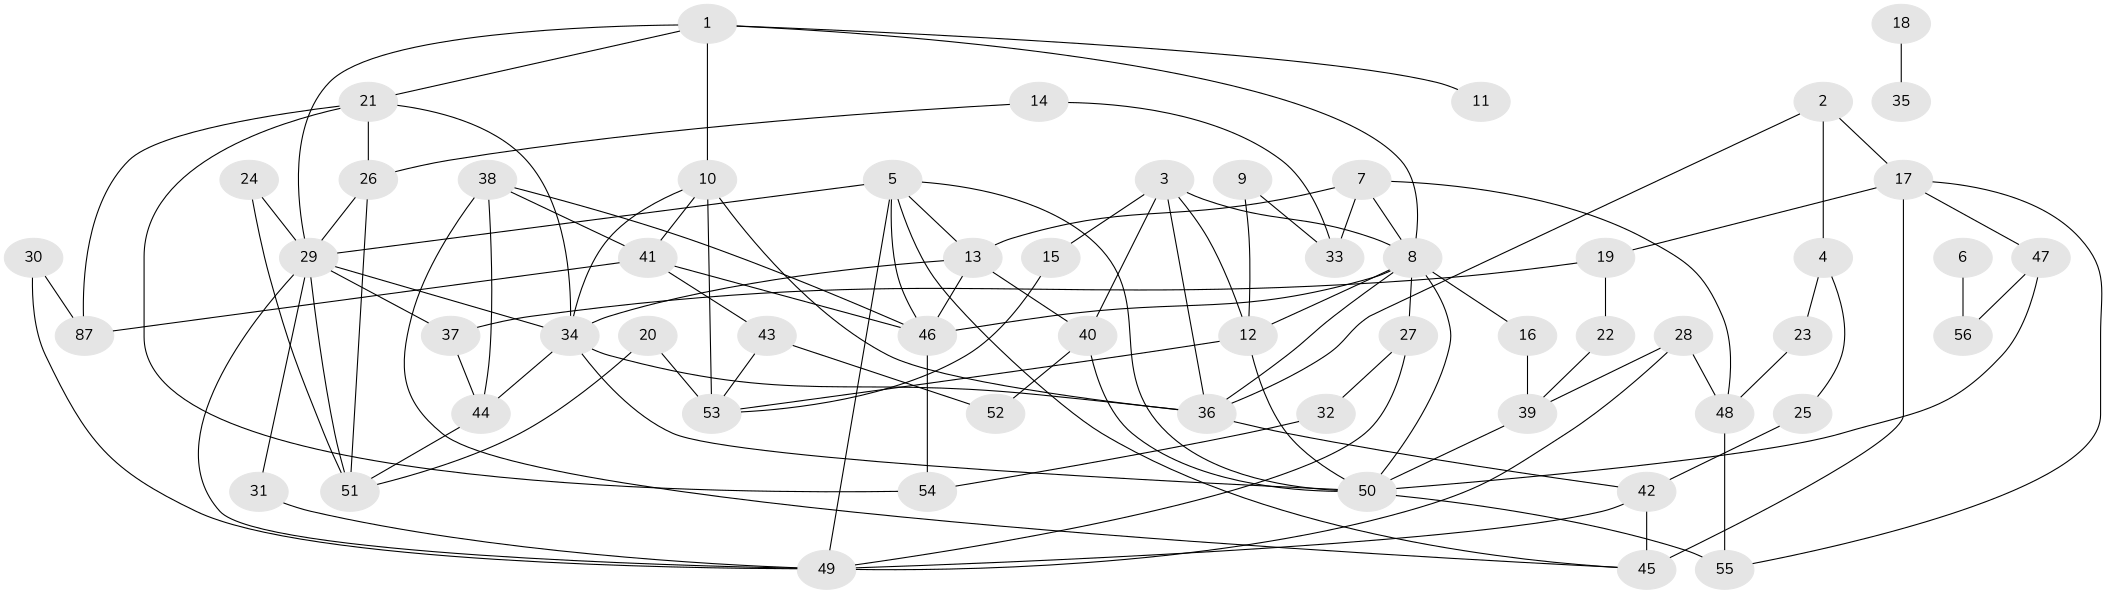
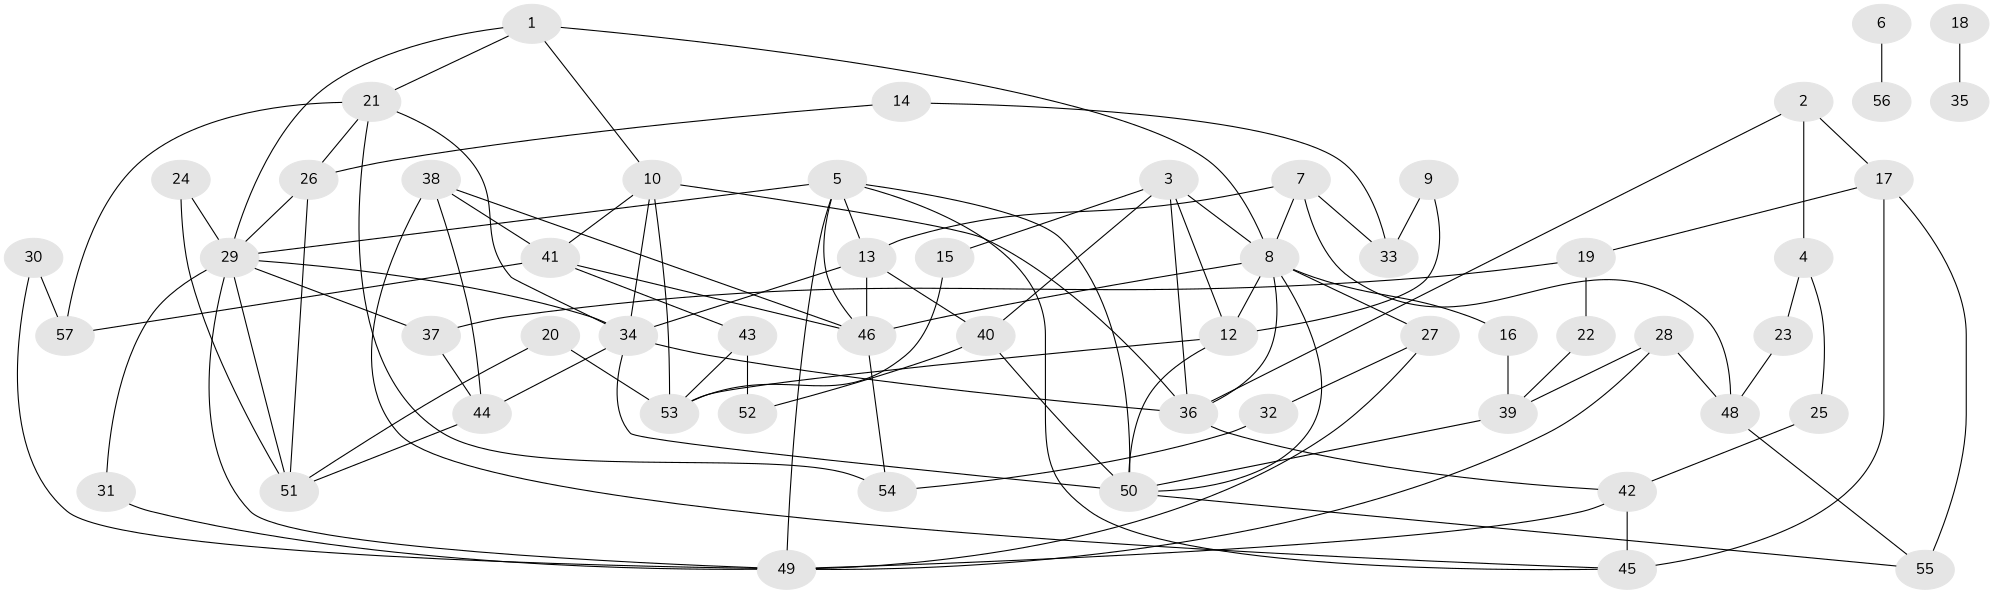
(1481, 102) -> none
(2041, 258) -> none
(84, 336) -> (65, 336)
